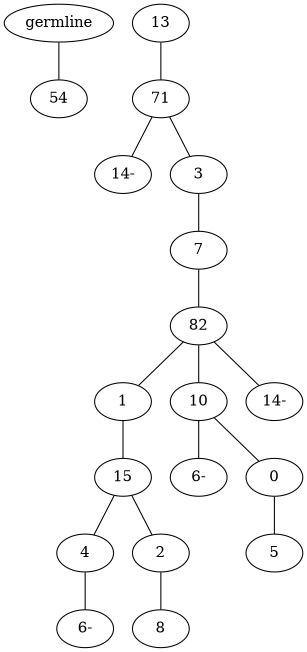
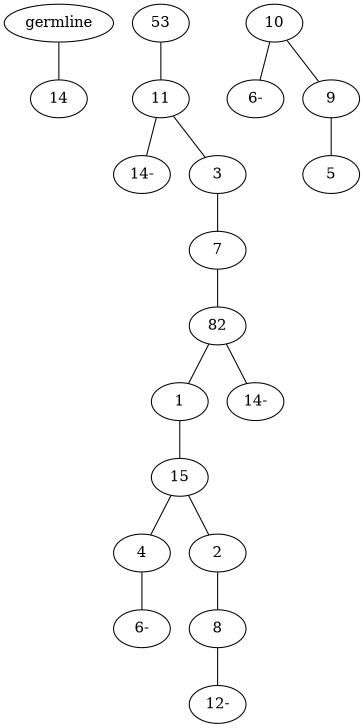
(161, 23) -> (161, 23)
(59, 99) -> (59, 99)
(161, 99) -> (161, 99)
(199, 364) -> none
(274, 477) -> (331, 99)
none -> (218, 704)
